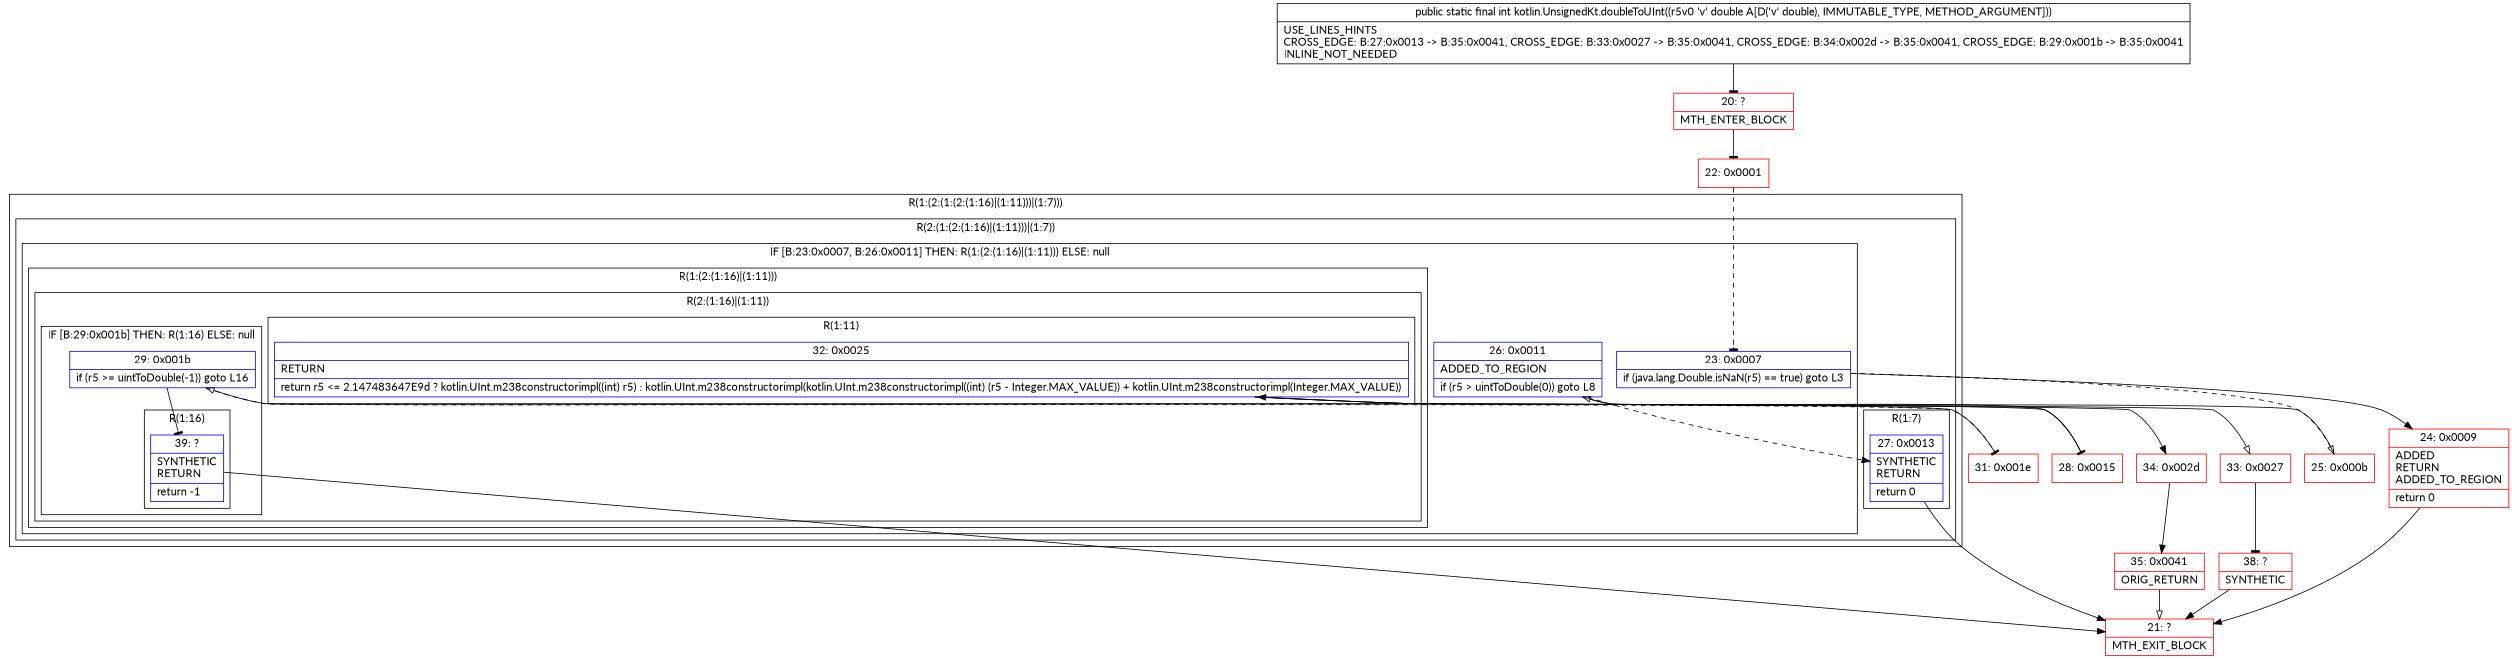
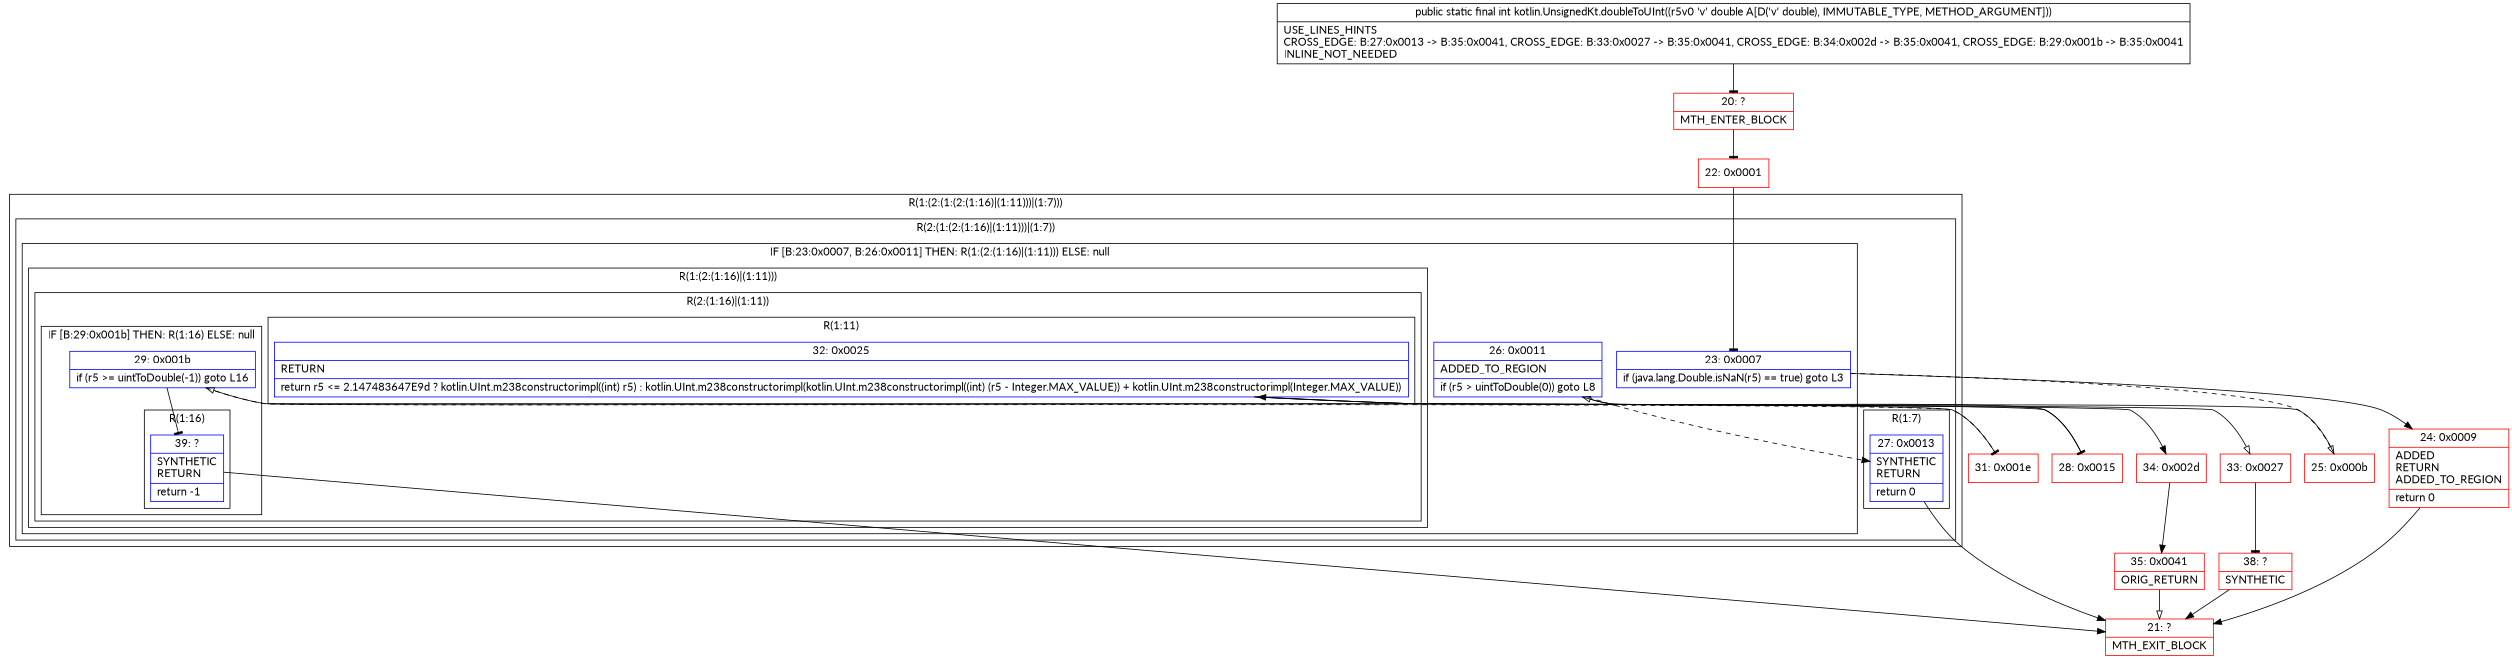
(1734, 268) -> (1734, 268)
